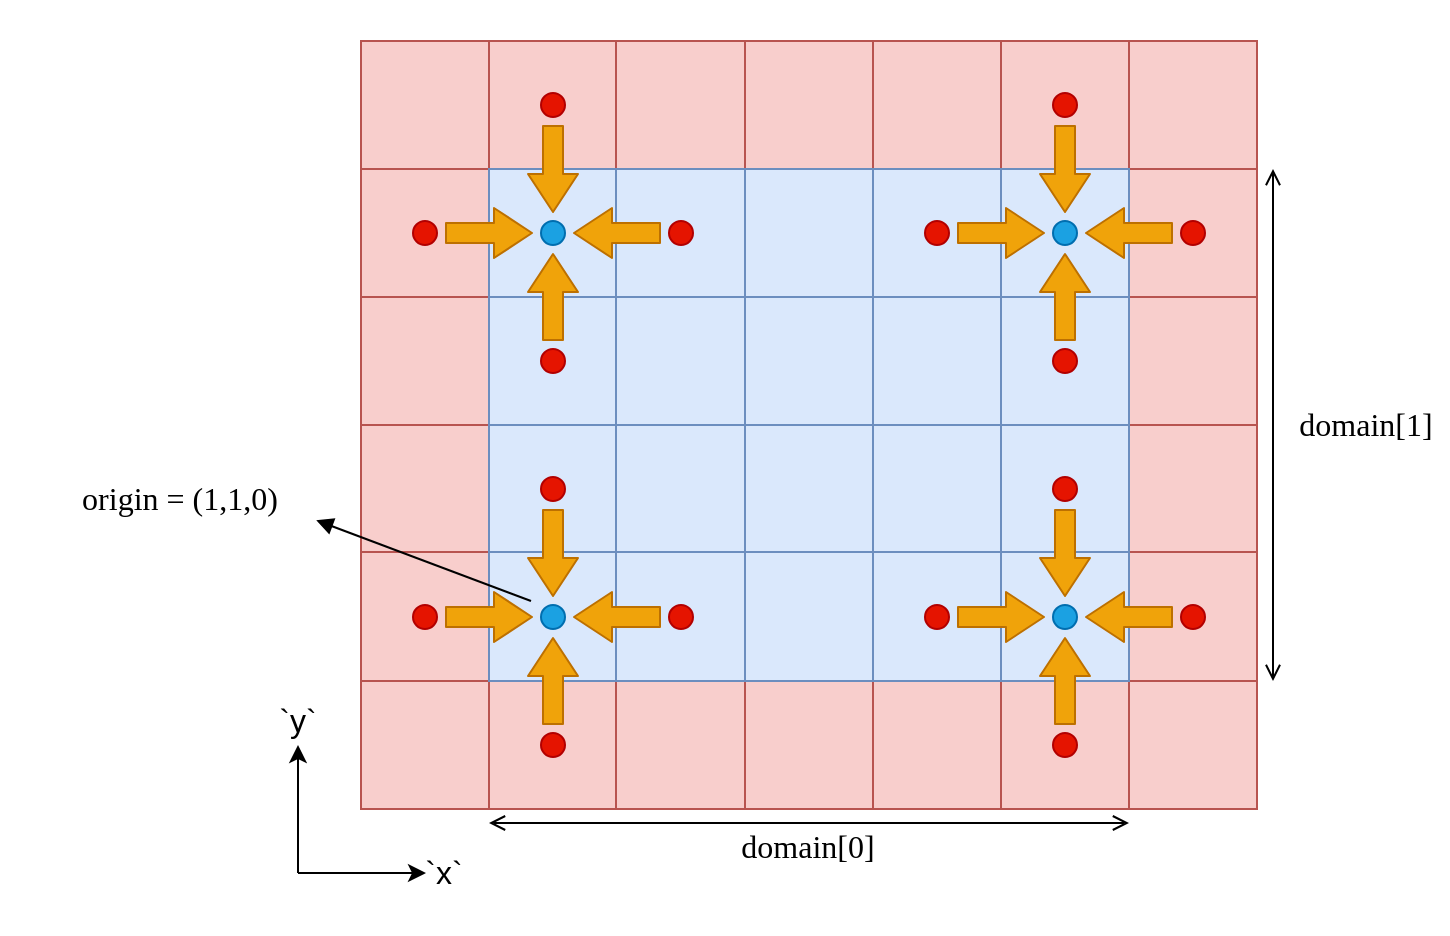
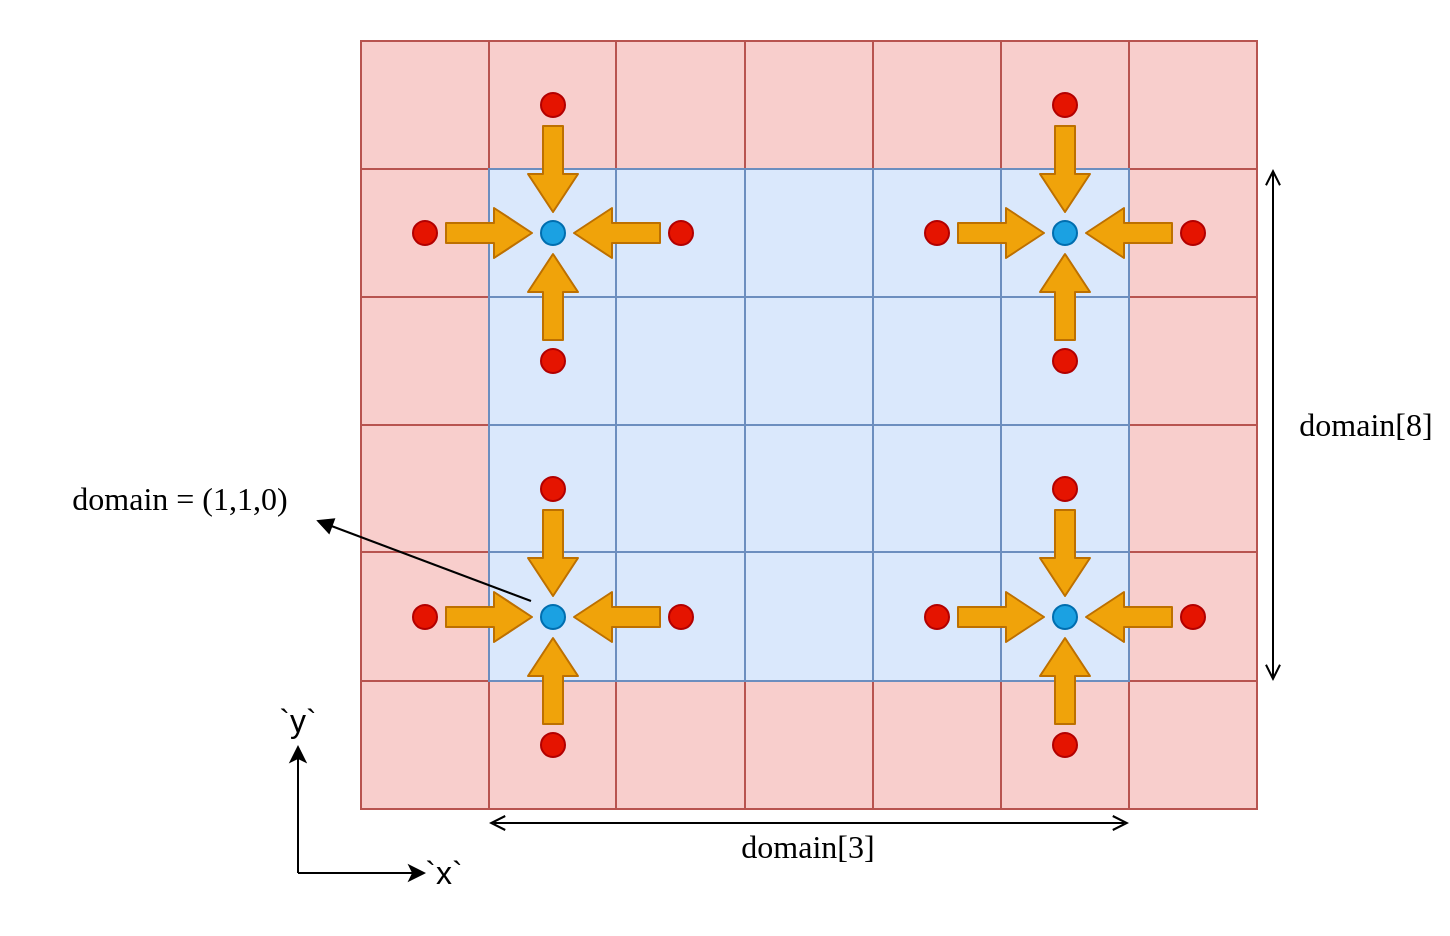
(1367, 425) -> (1367, 425)
(181, 499) -> (181, 499)
(809, 847) -> (809, 847)
